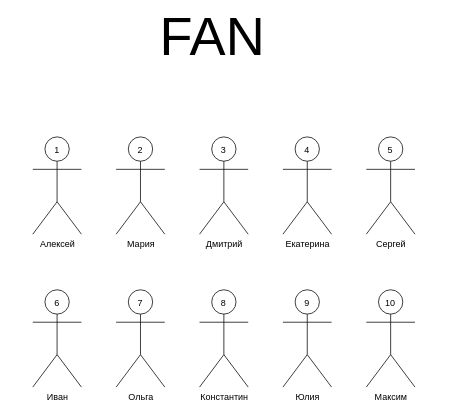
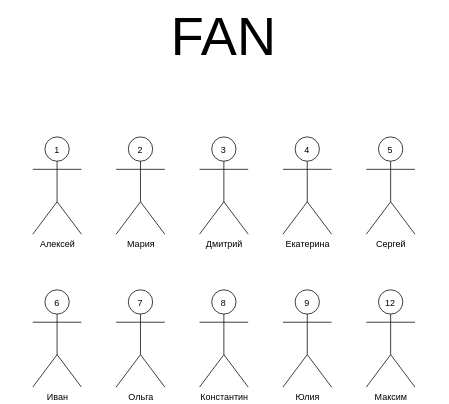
(212, 36) -> (224, 36)
(390, 303) -> (390, 303)
